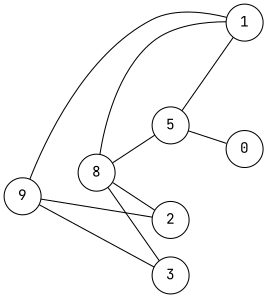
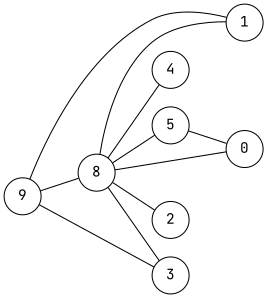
none -> (171, 70)
(208, 74) -> none
none -> (171, 161)
(97, 208) -> (59, 185)
